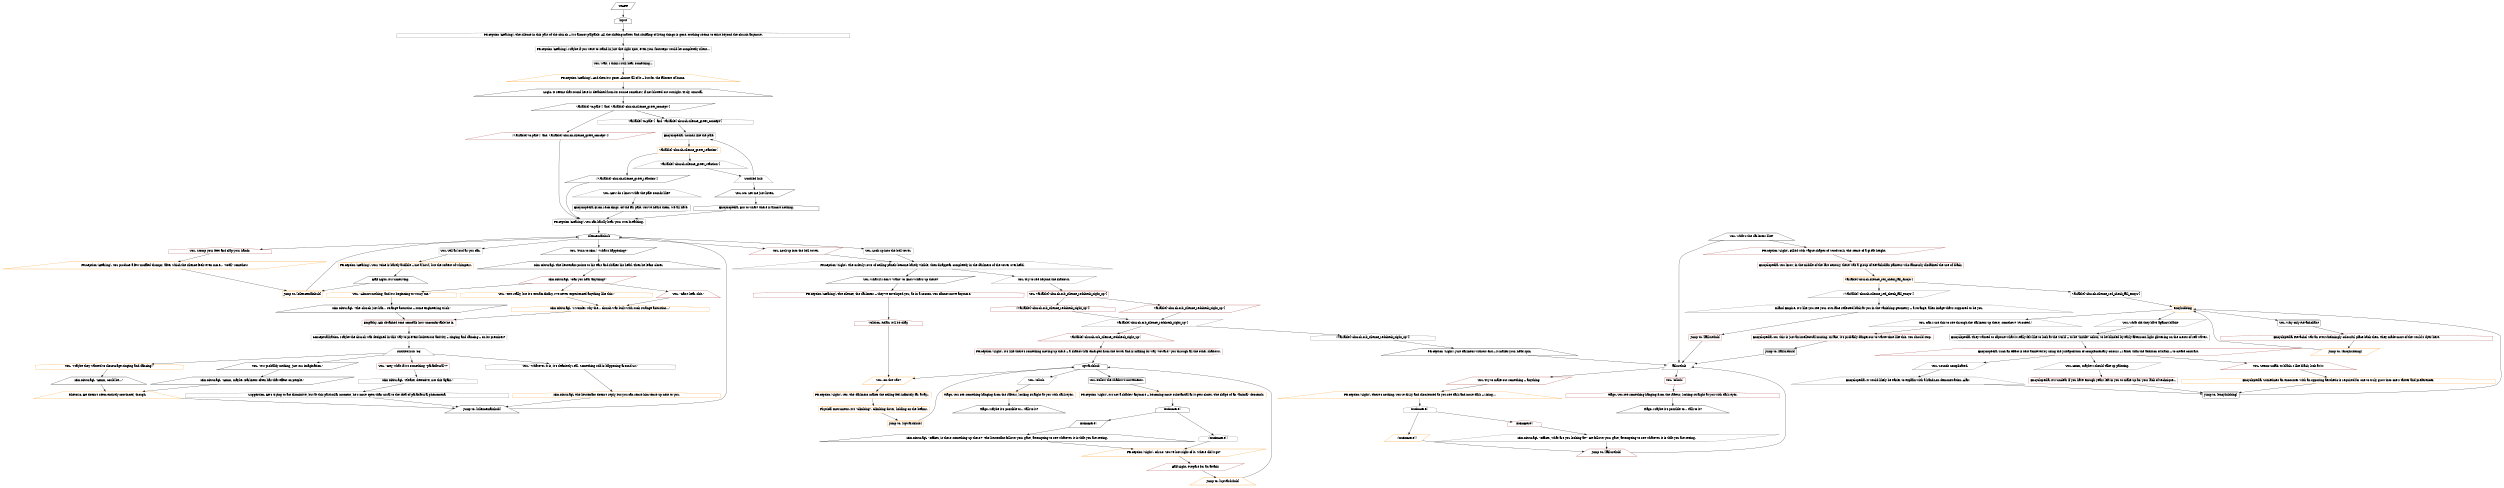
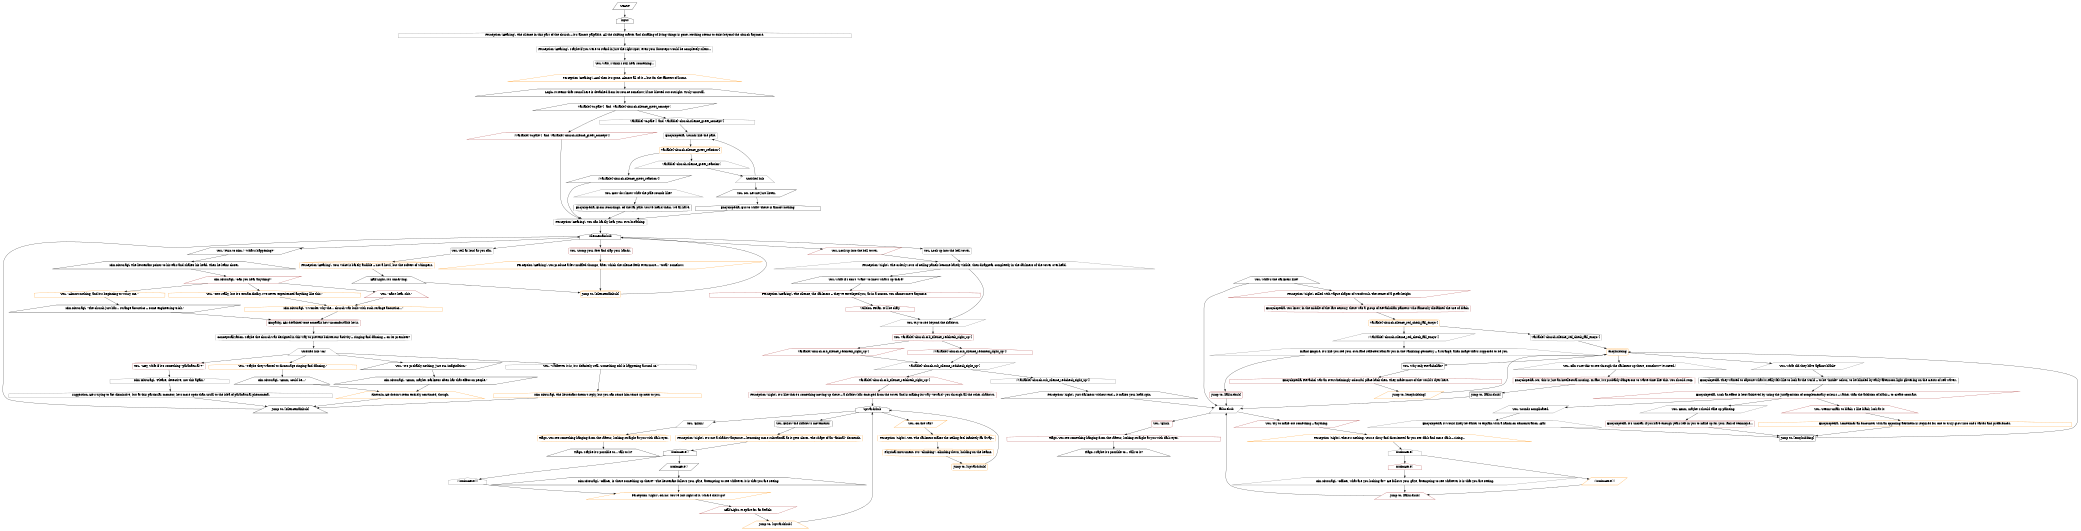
(220, 251) -> (600, 251)
(889, 350) -> (904, 315)
